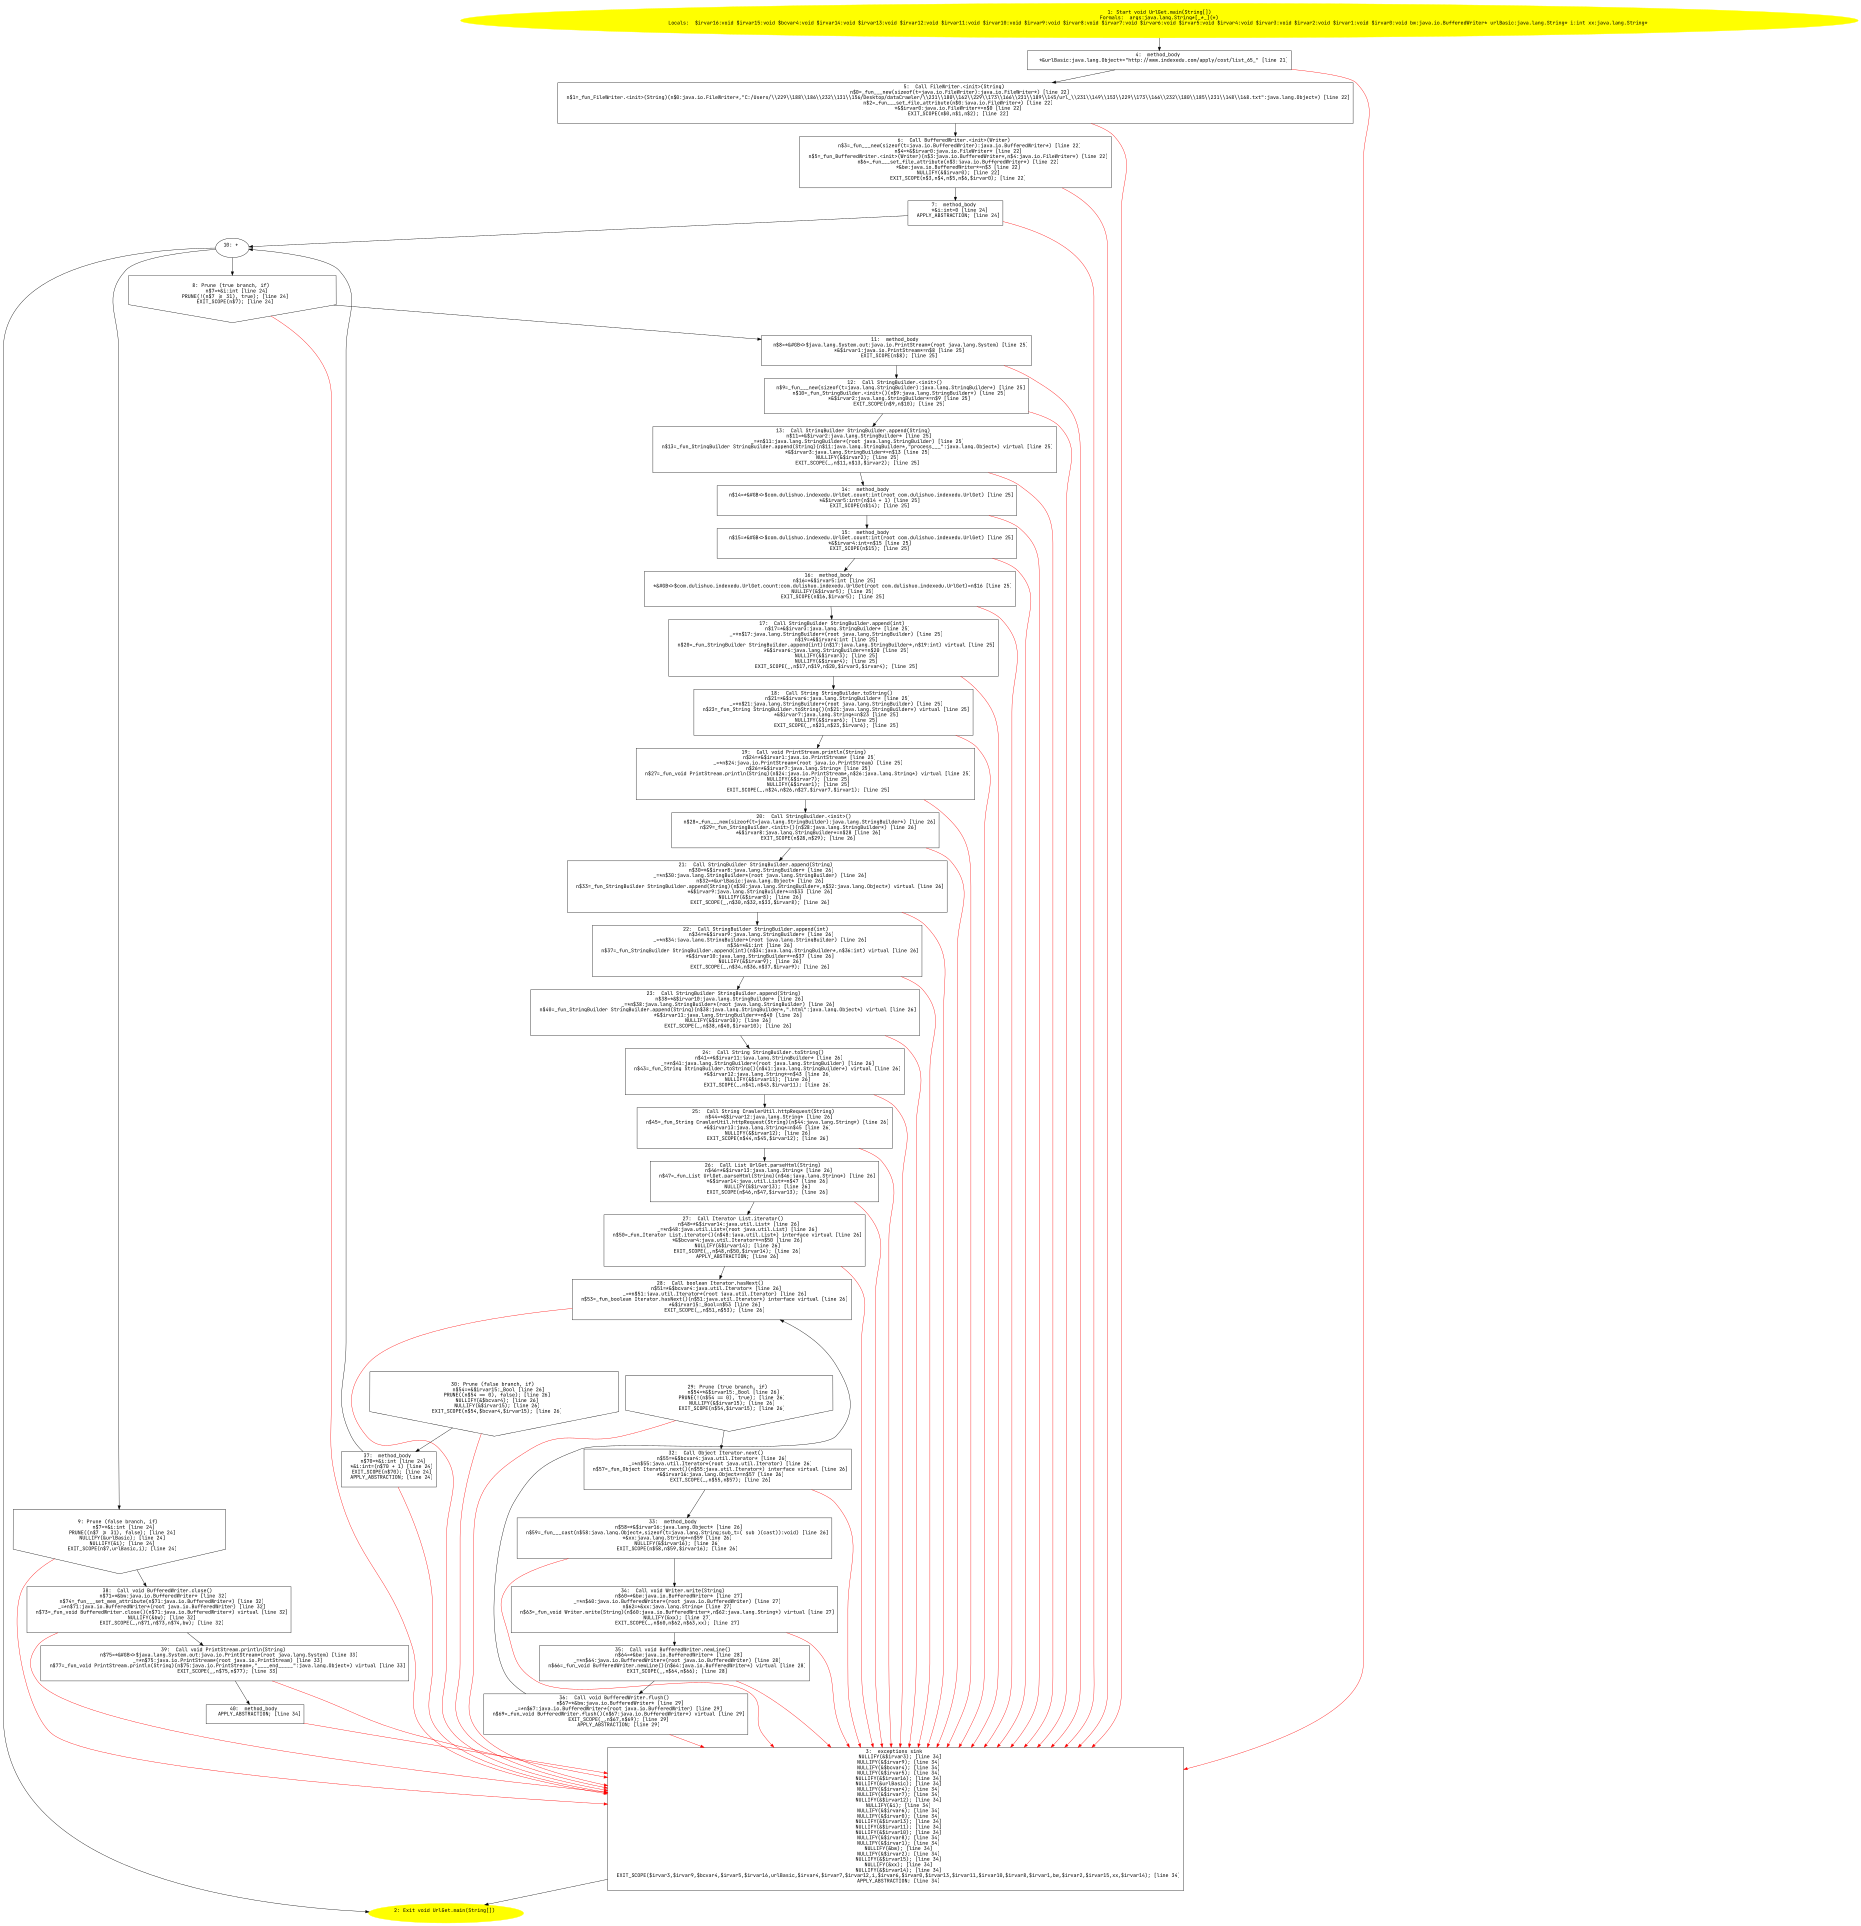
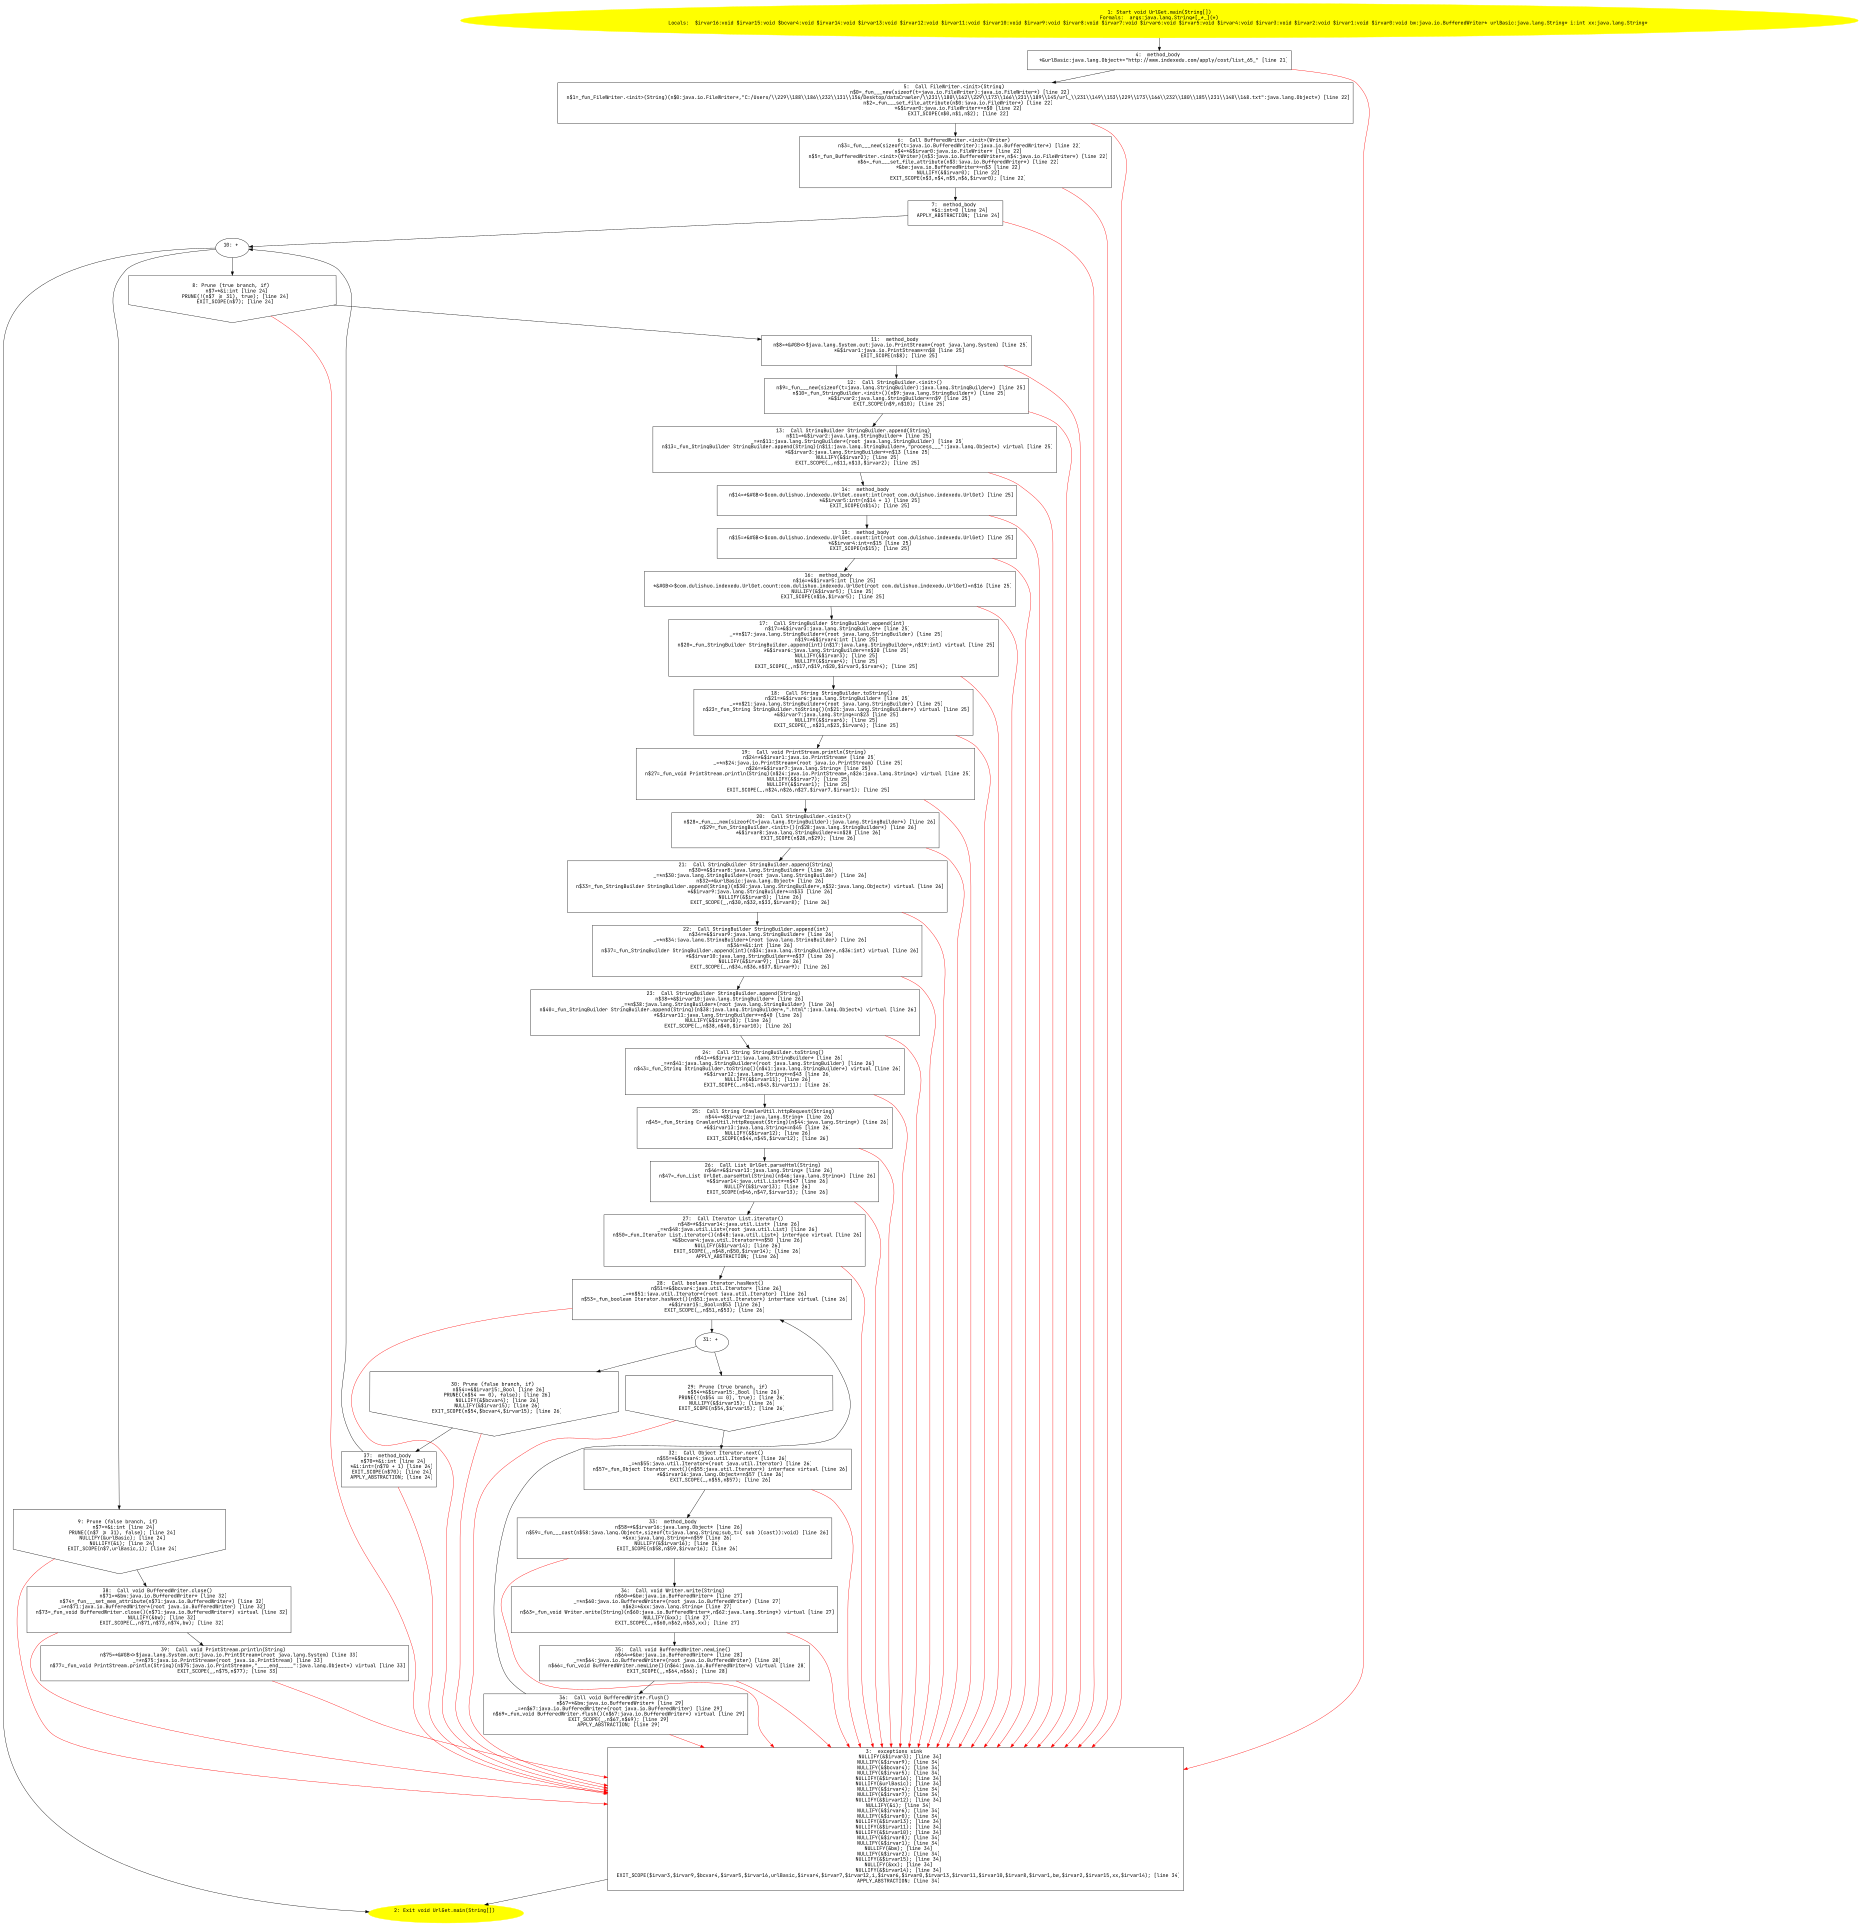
none -> (712, 1342)
(255, 1714) -> none
